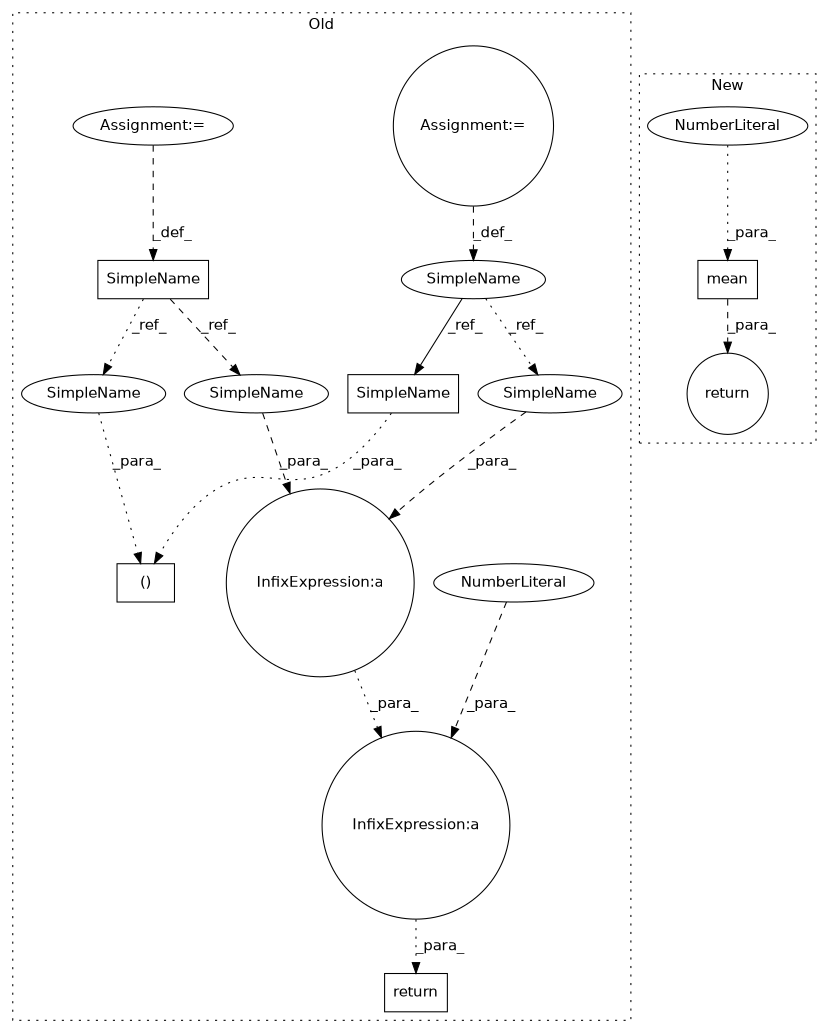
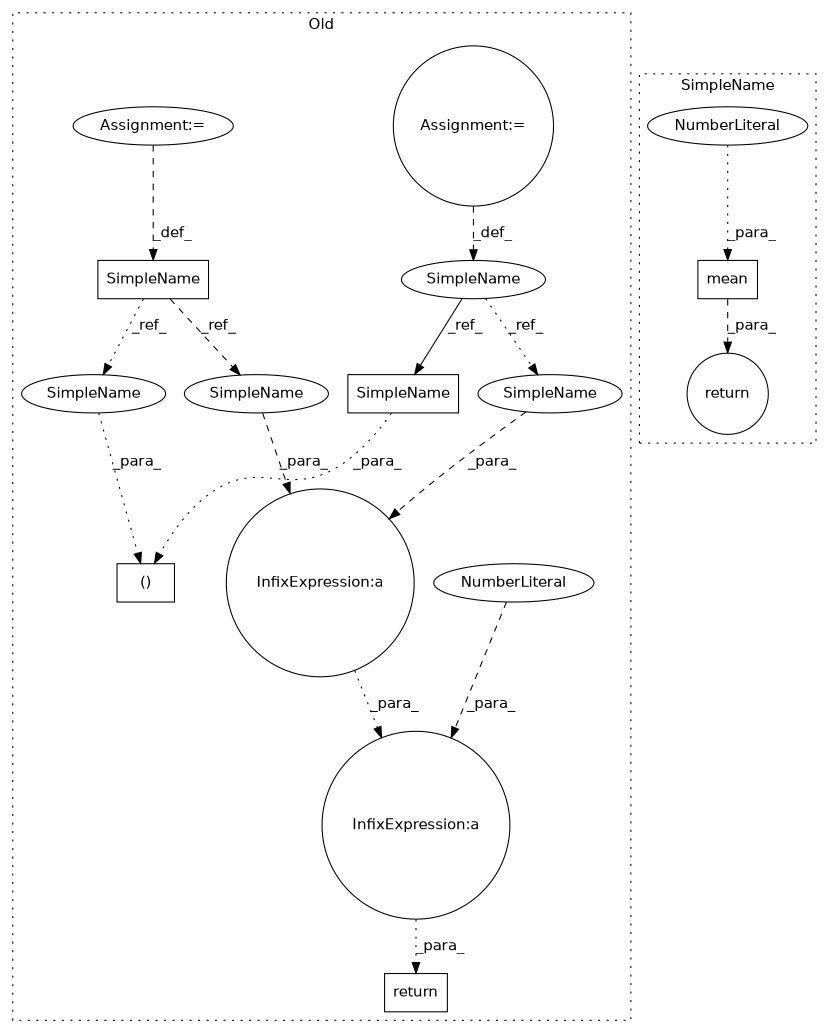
(728, 86) -> (728, 86)
